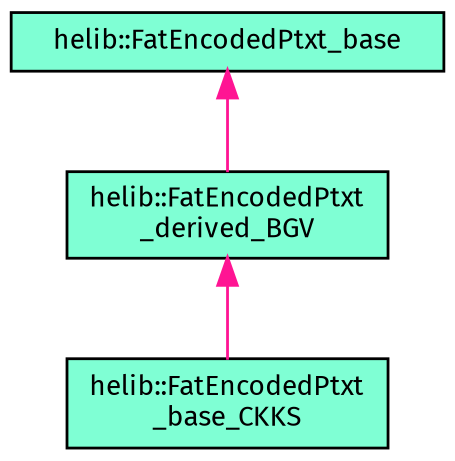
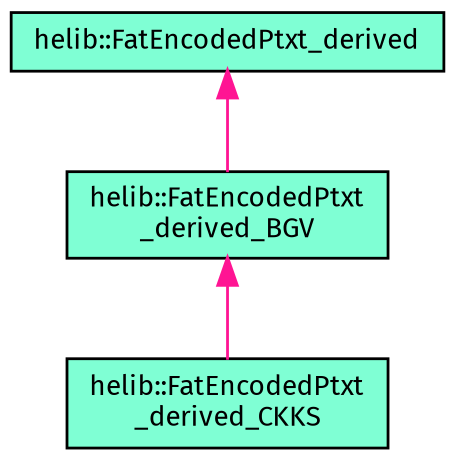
(228, 42) -> (228, 42)
(228, 403) -> (228, 403)
